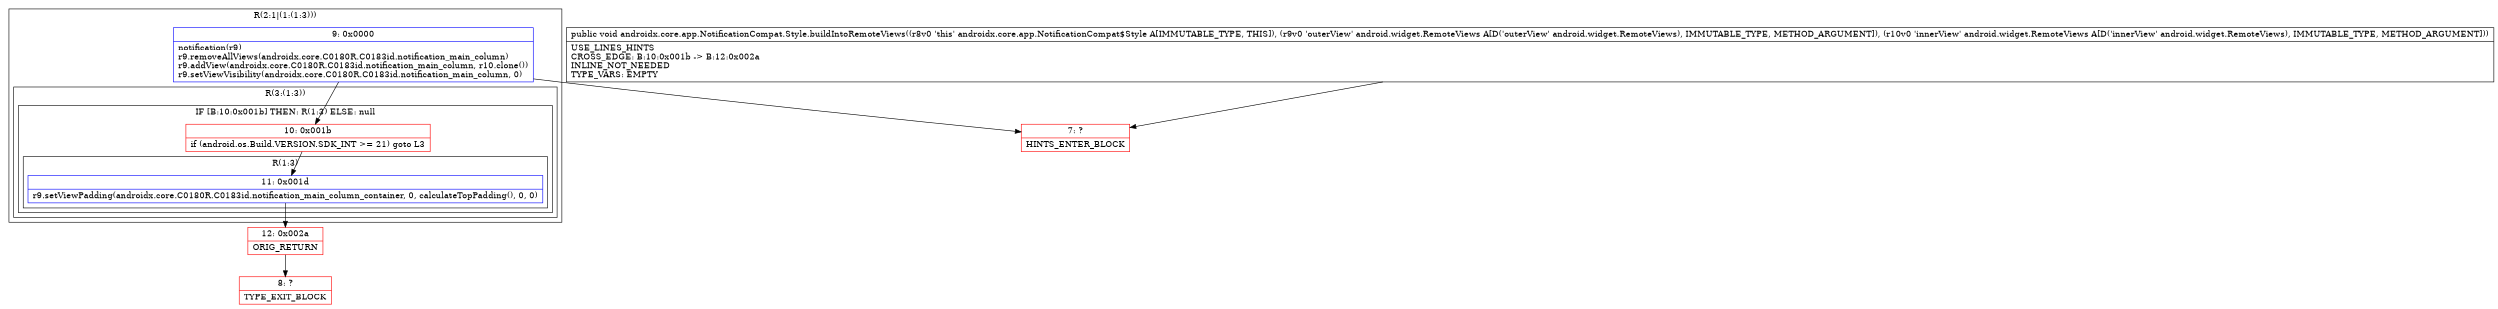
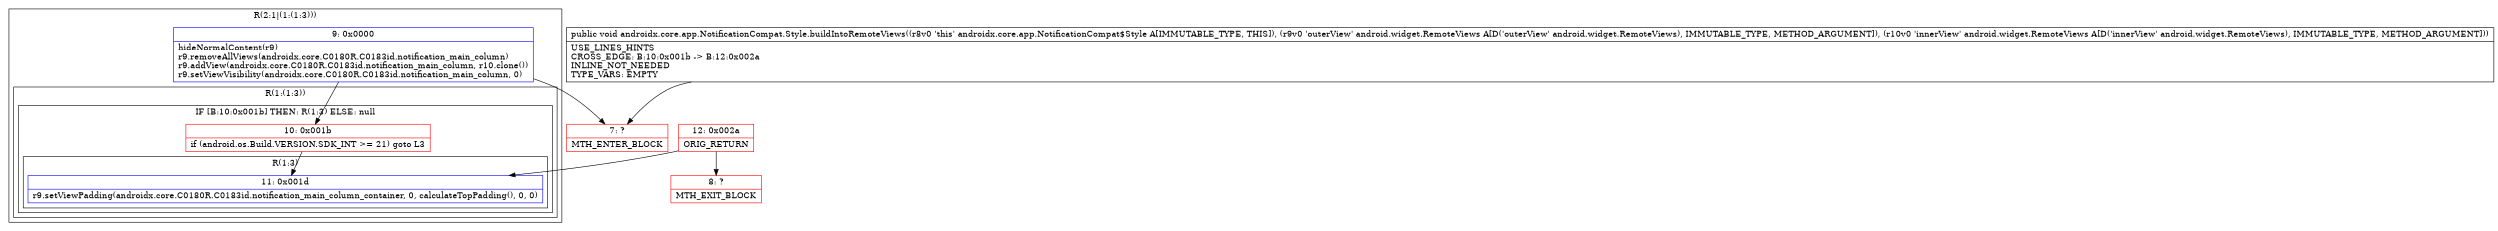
(210, 48) -> (228, 48)
(285, 94) -> (285, 94)
(1075, 144) -> (617, 144)
(285, 212) -> (597, 165)
(285, 297) -> (716, 196)
